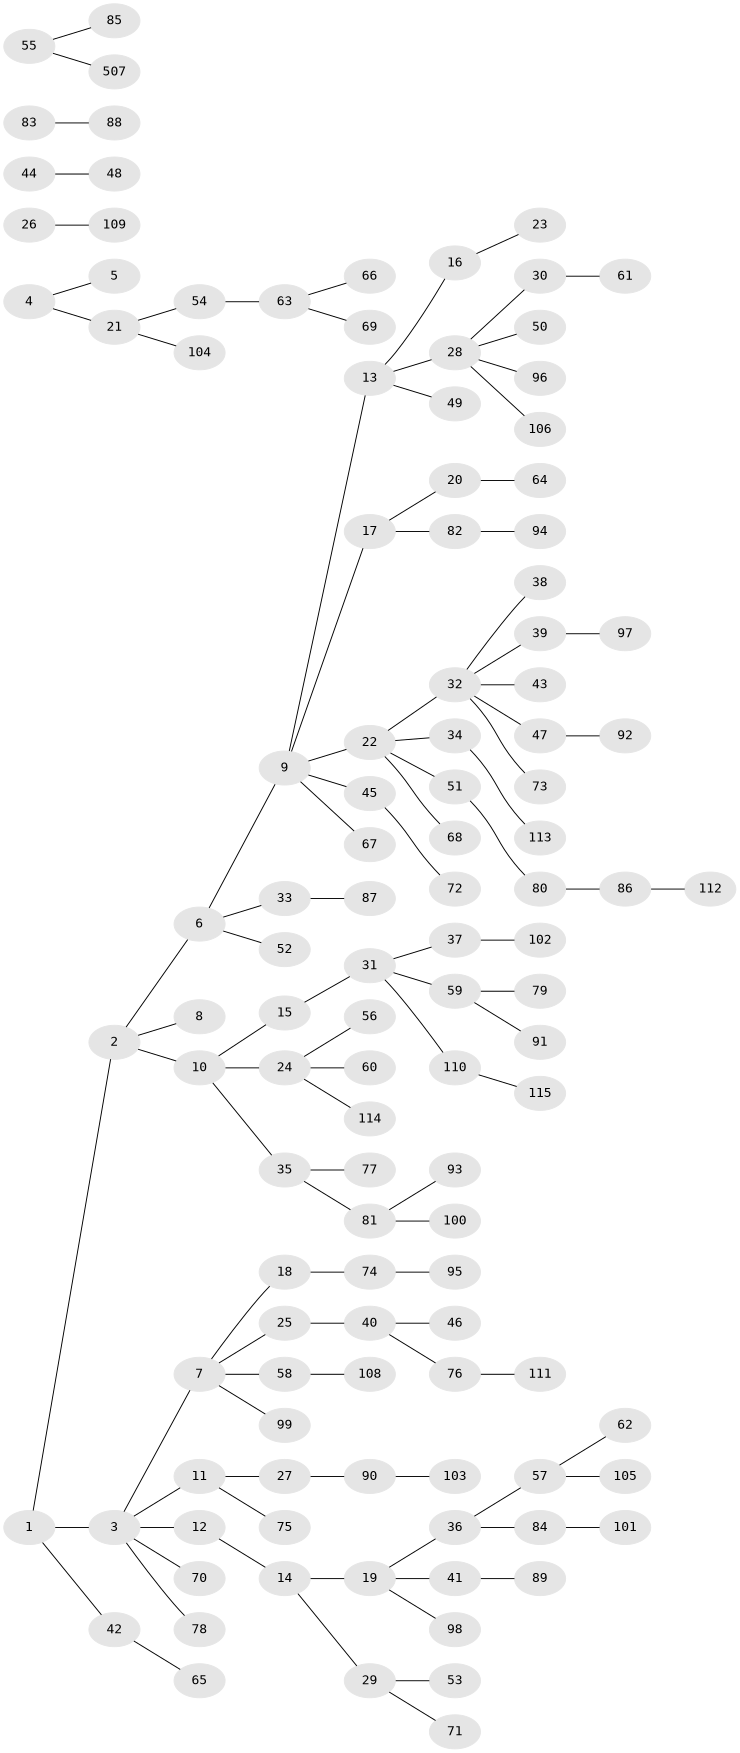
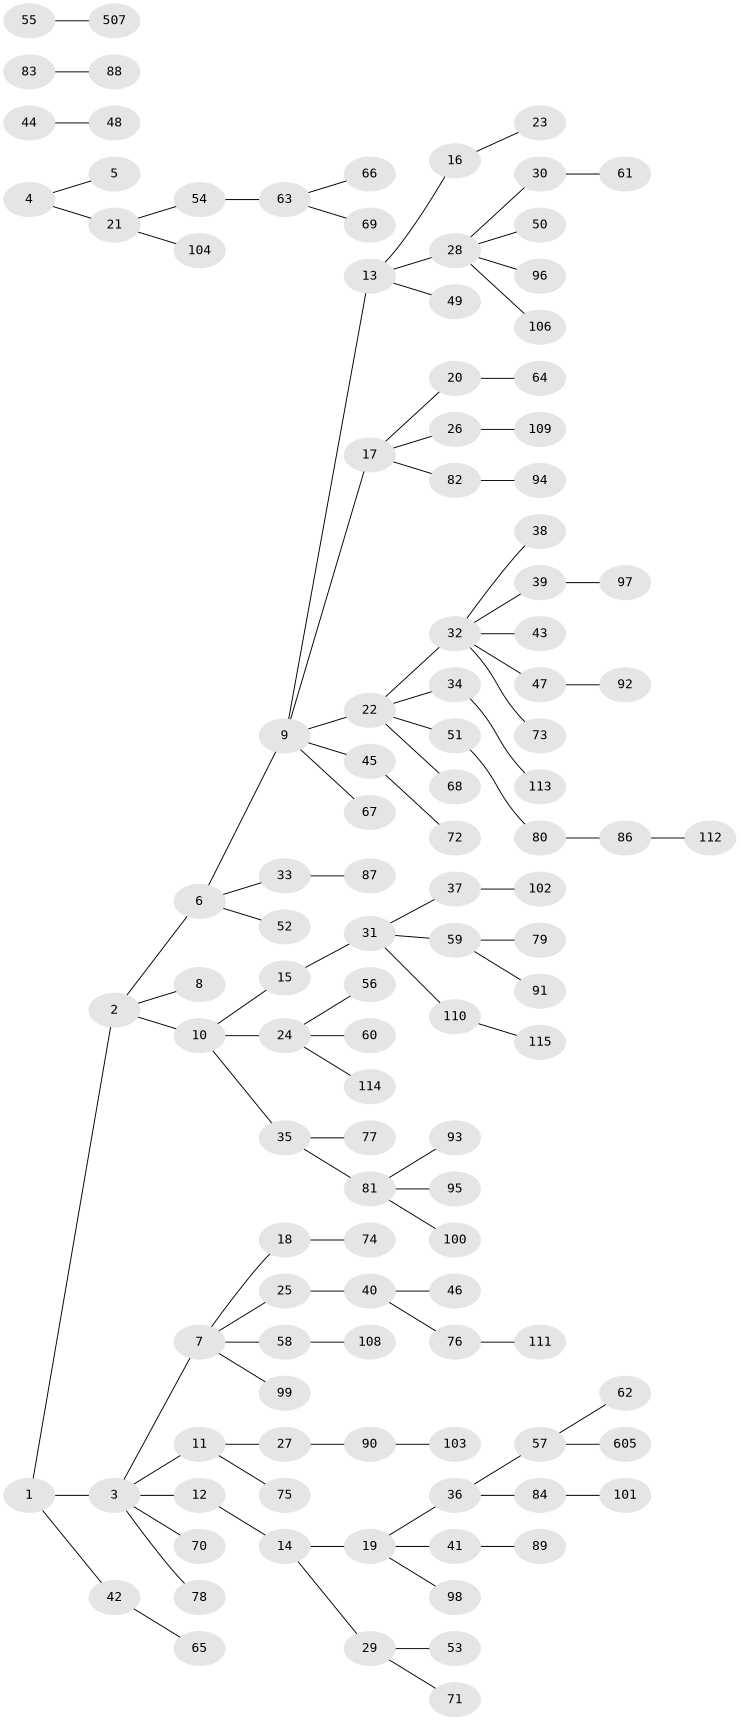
(114, 21) -> none
none -> (413, 442)
(413, 1272) -> (413, 1189)
(625, 1476) -> (625, 1444)
